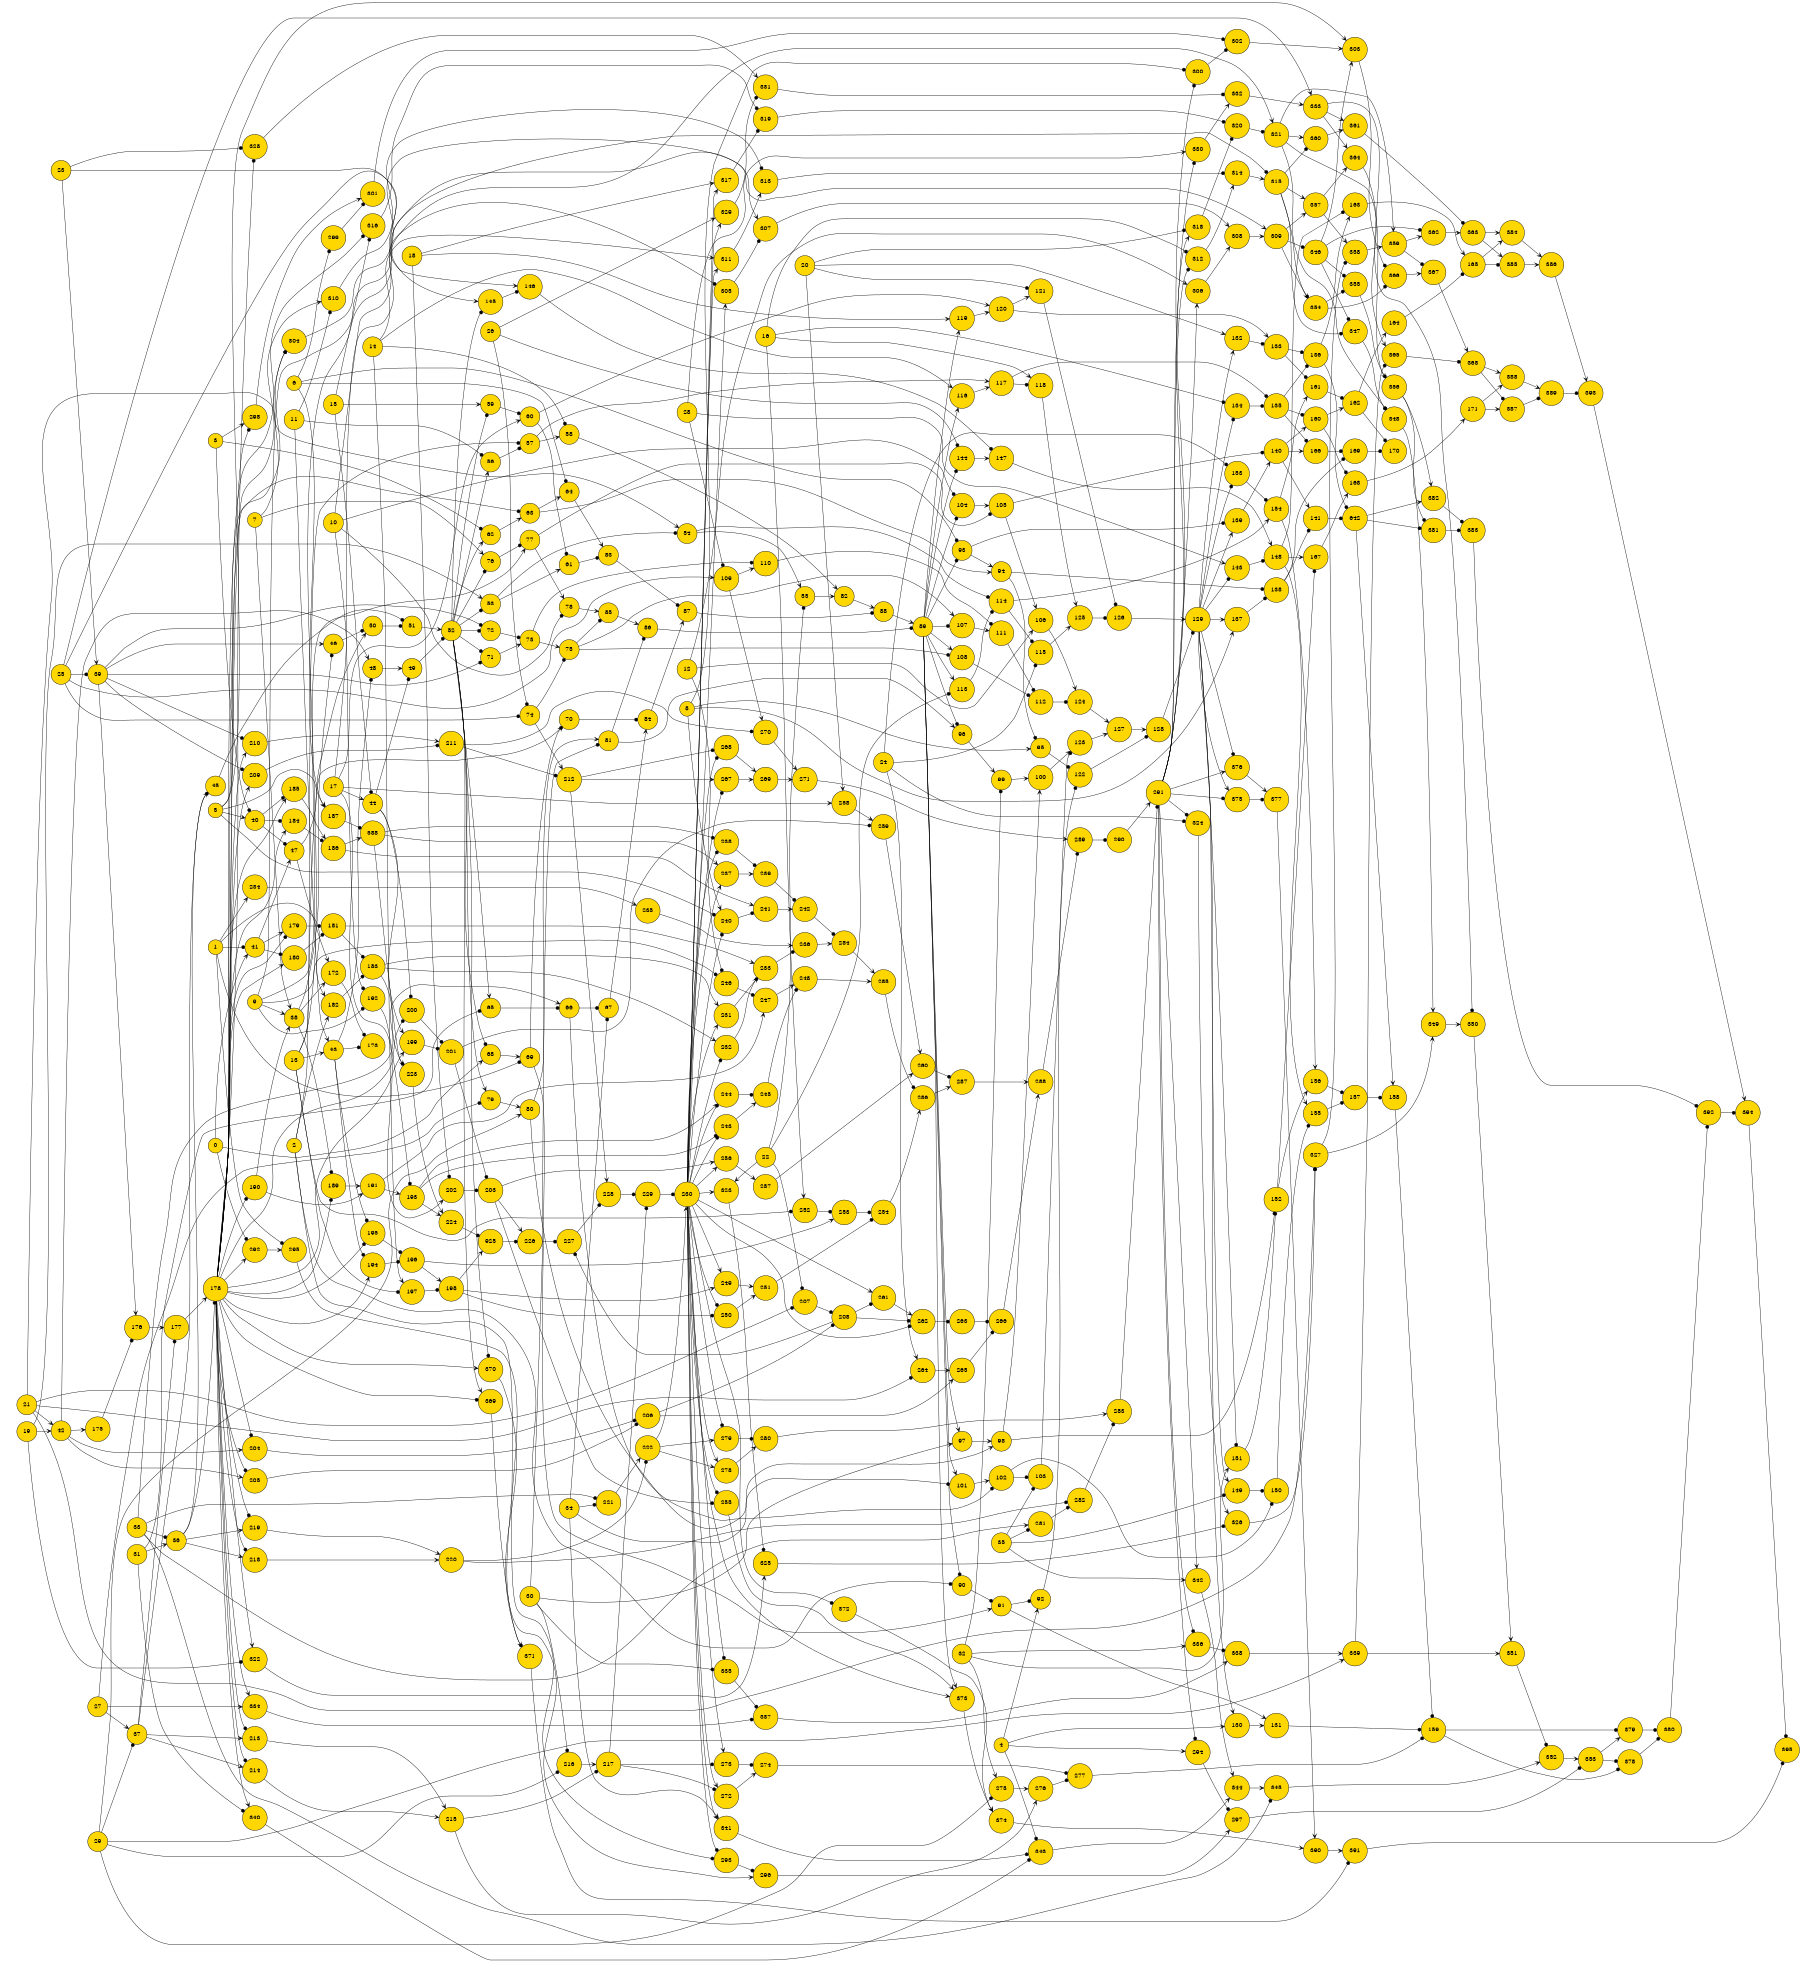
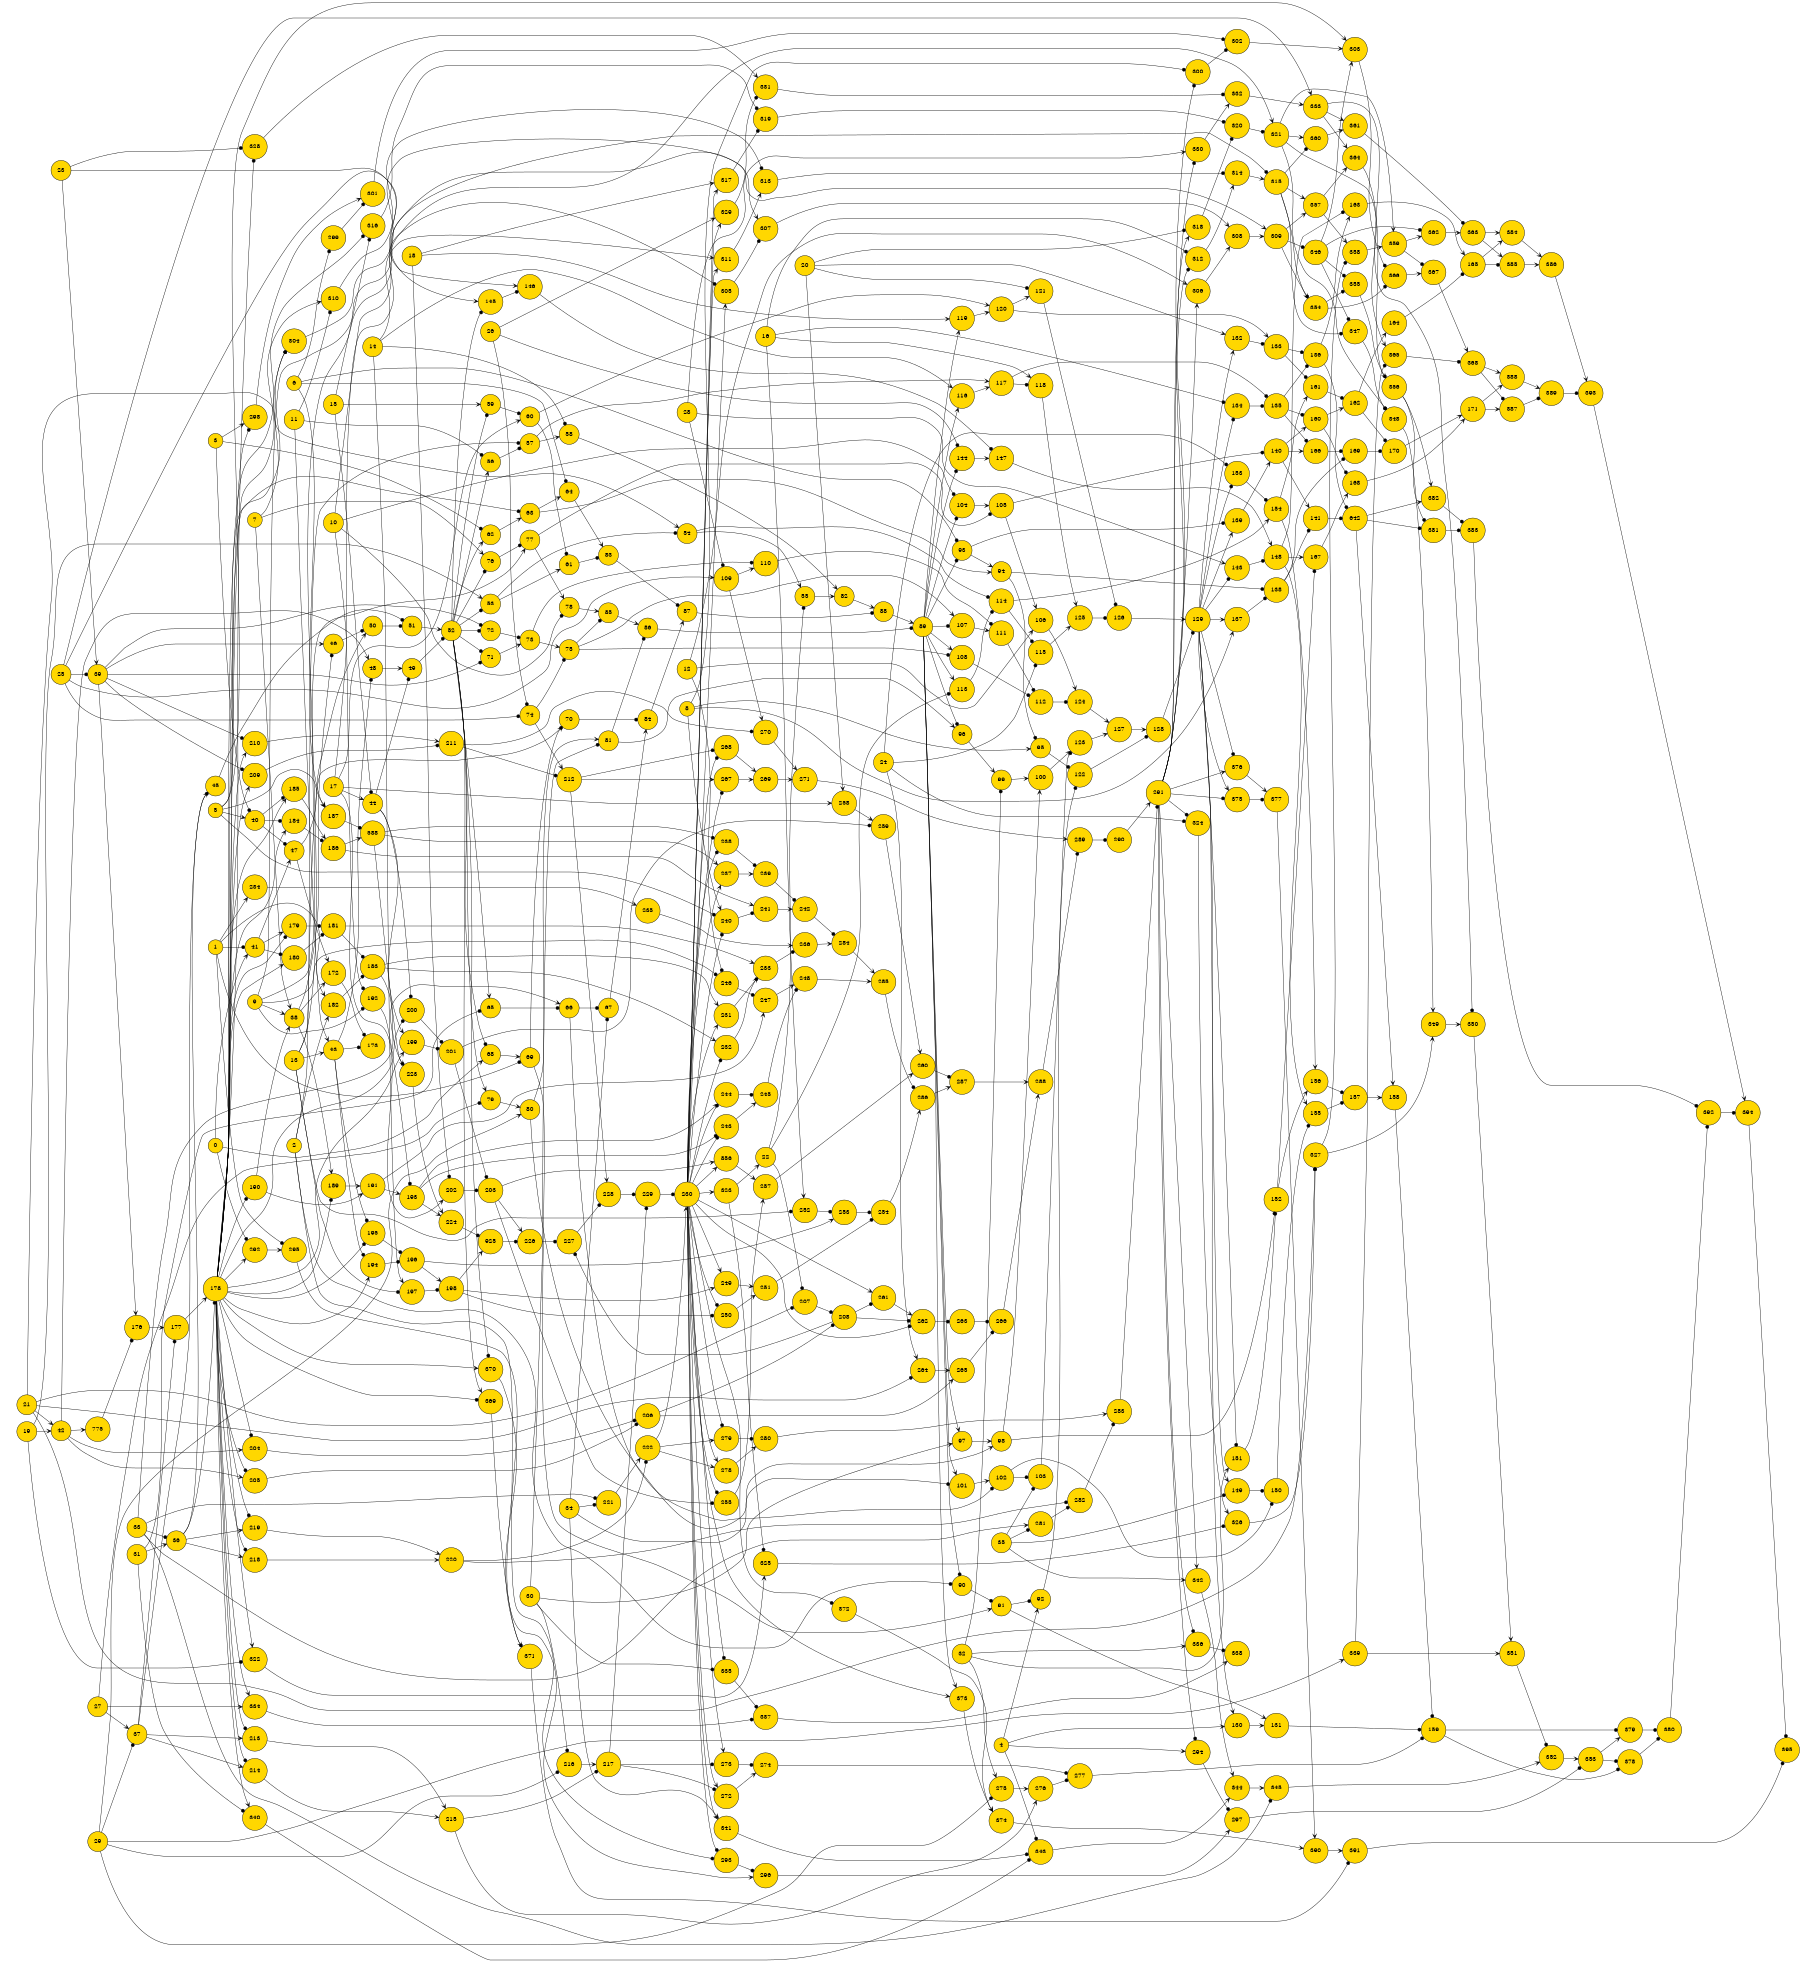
none -> (1432, 431)
(319, 1098) -> (319, 1098)
(1373, 1098) -> (1373, 1098)
(726, 1159) -> (726, 1159)
(747, 1170) -> (746, 1177)
(98, 1429) -> (98, 1429)
(819, 1613) -> (751, 1356)
(1294, 1654) -> none
